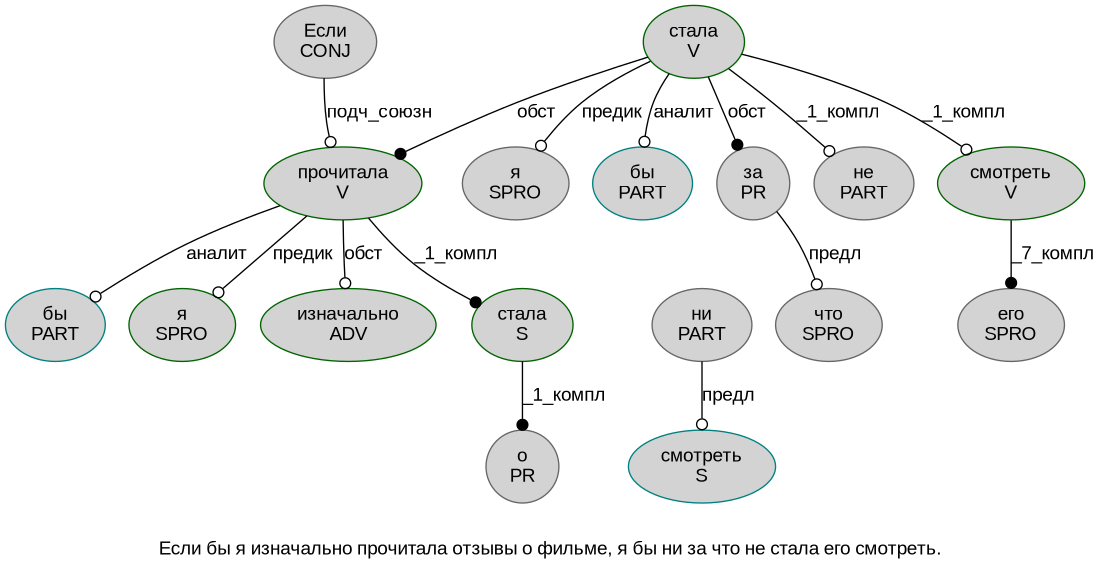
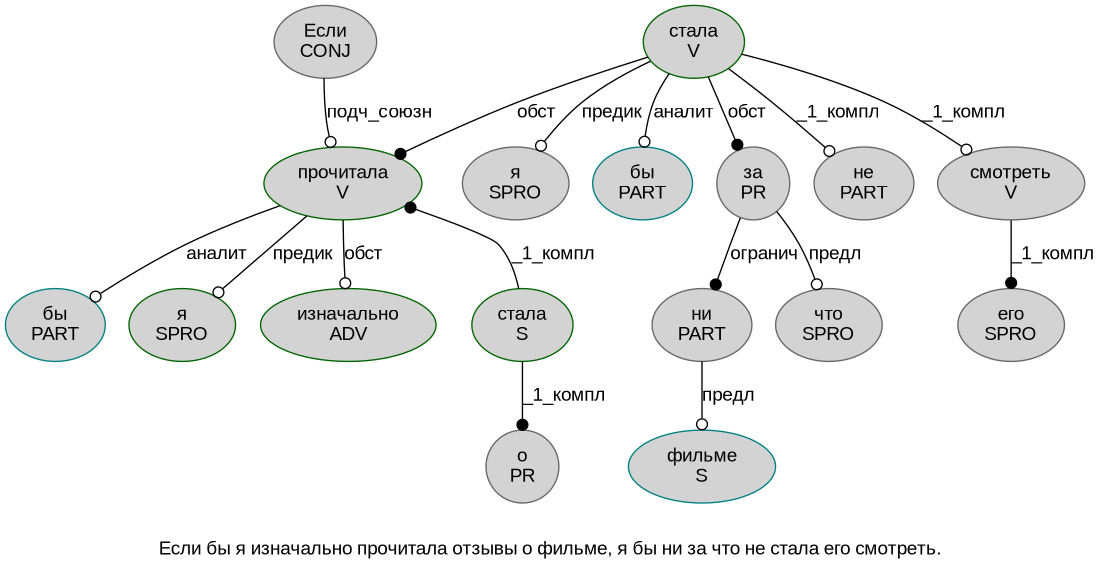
(1011, 183) -> (1011, 183)
none -> (729, 249)
(1053, 254) -> (1053, 254)
(415, 265) -> (481, 234)
(702, 467) -> (702, 467)
